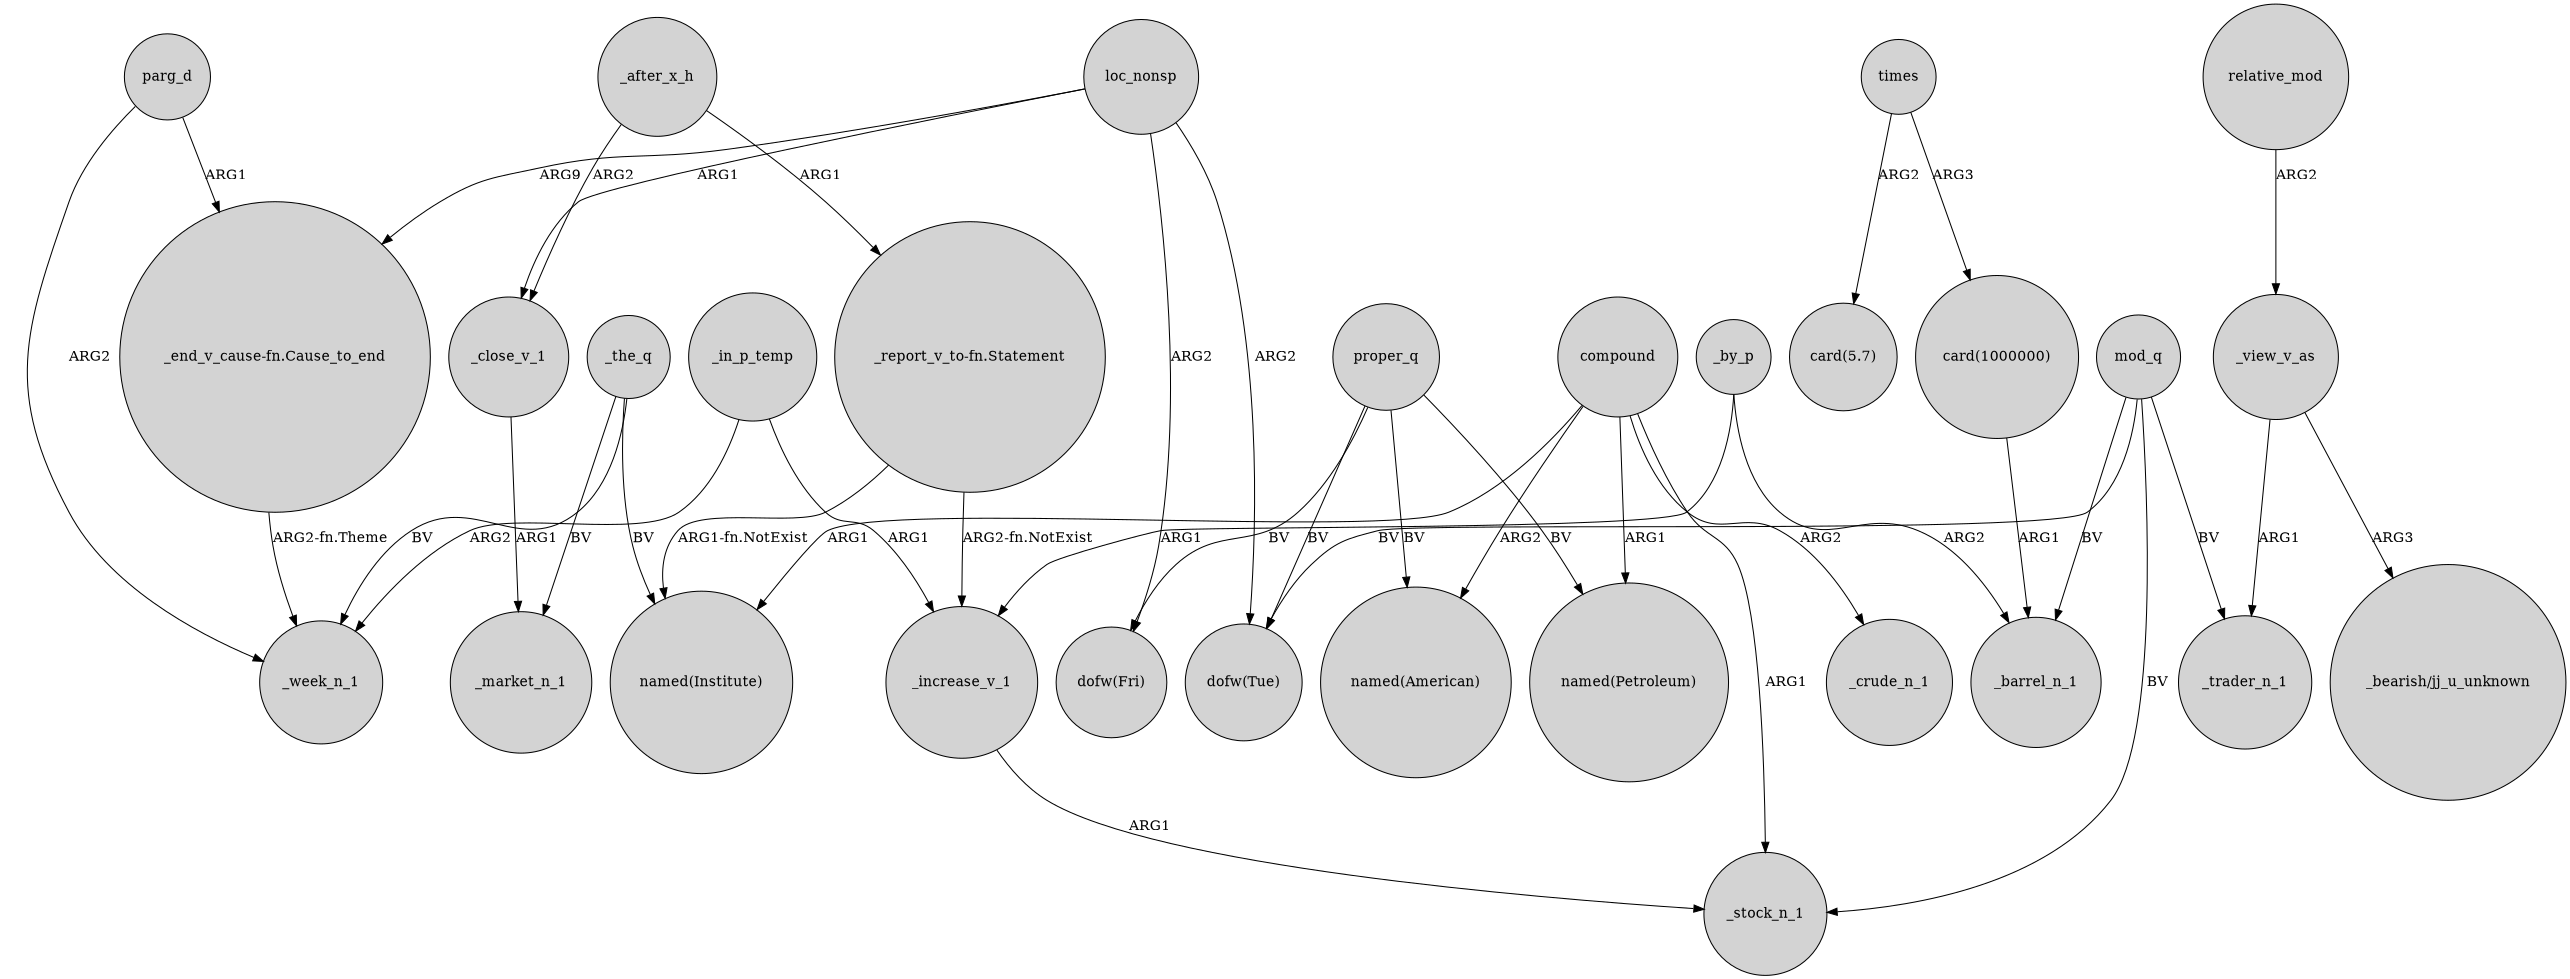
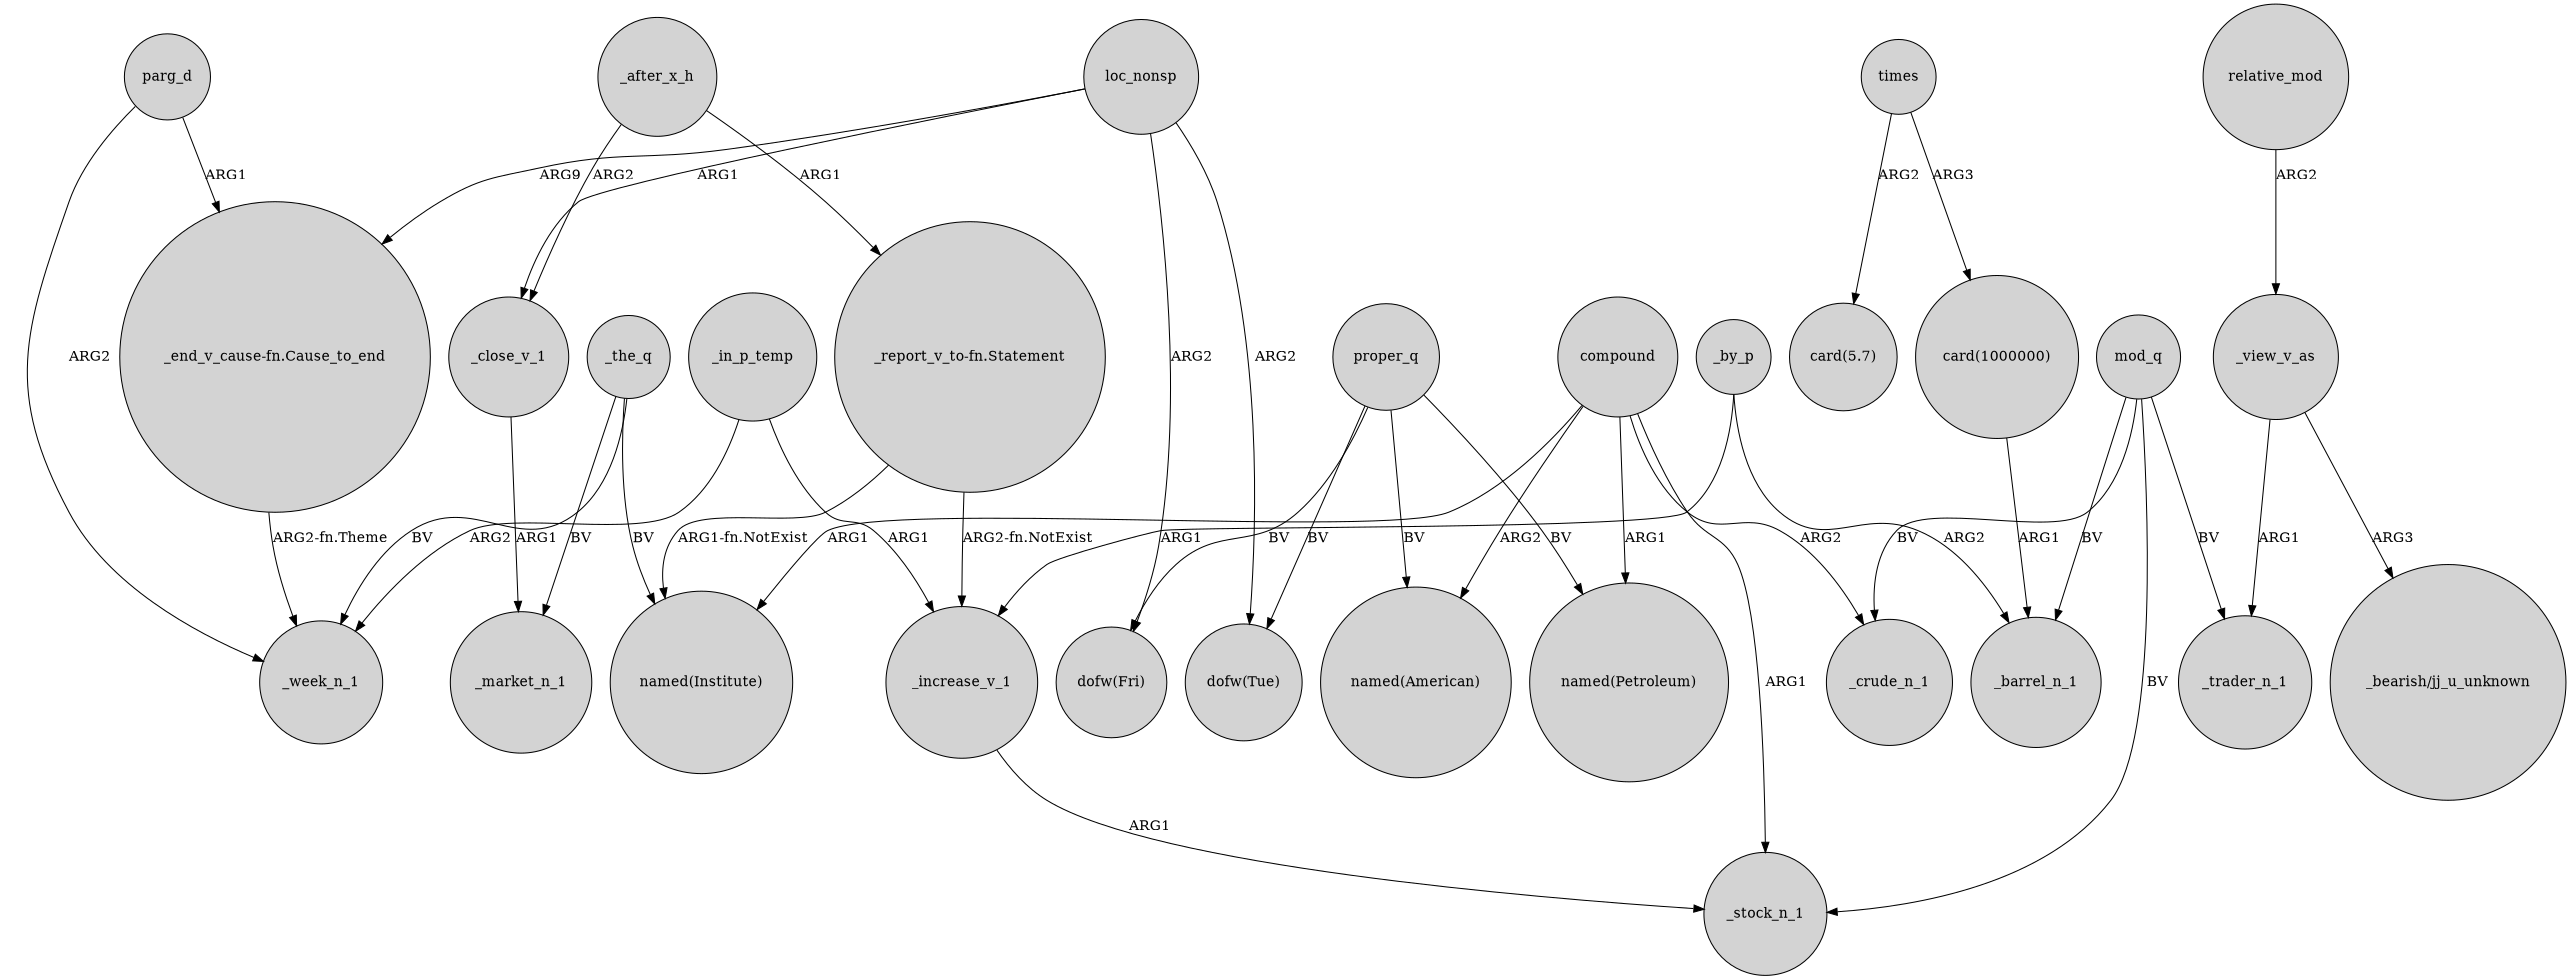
(1676, 527) -> (2002, 521)
